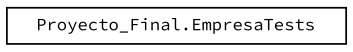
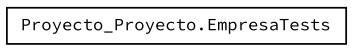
(177, 26) -> (177, 26)
